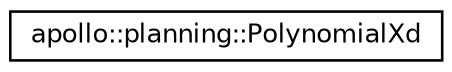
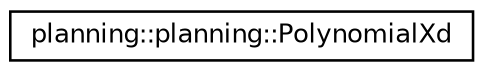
(226, 36) -> (242, 36)
